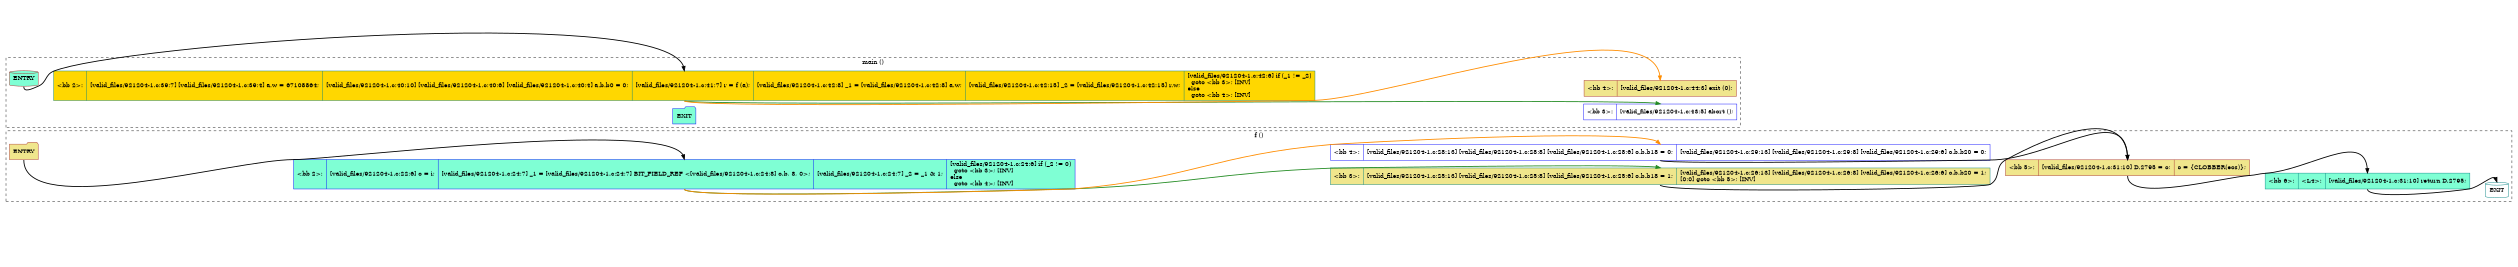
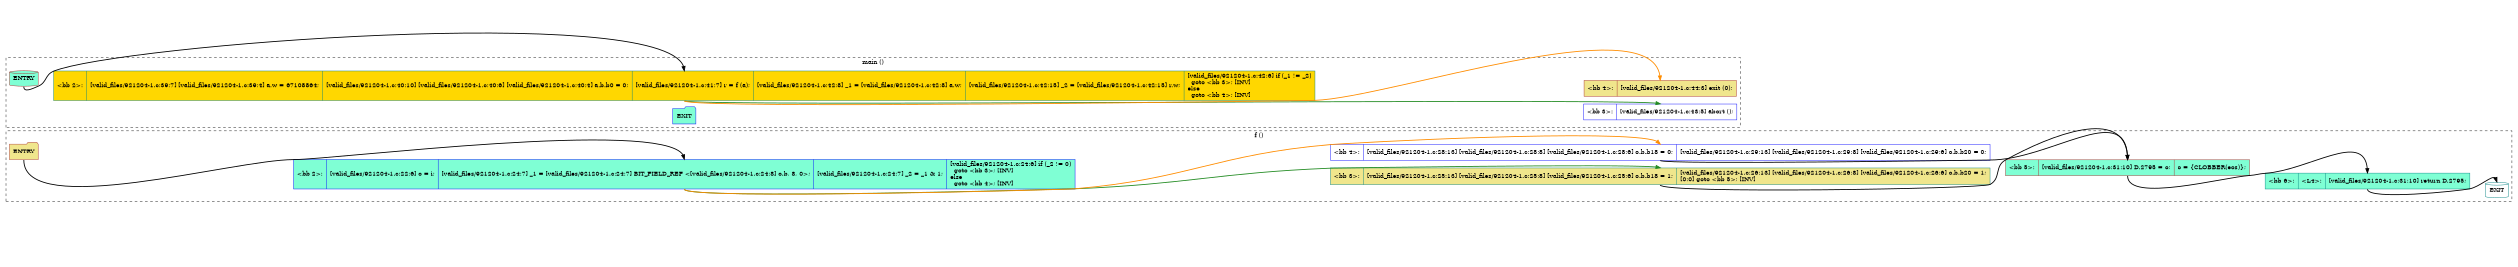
(2128, 168) -> (2128, 168)
